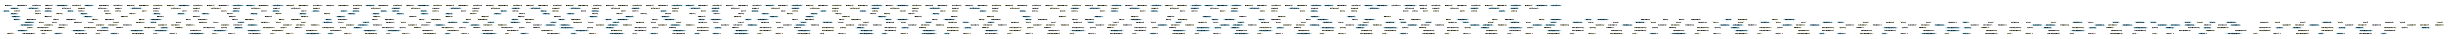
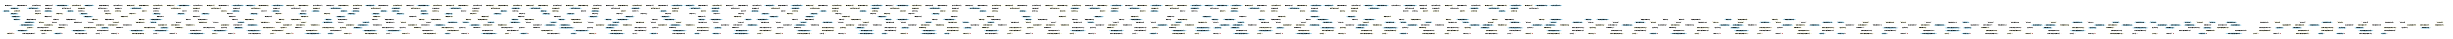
none -> (336, 8)
(114, 34) -> (114, 34)
